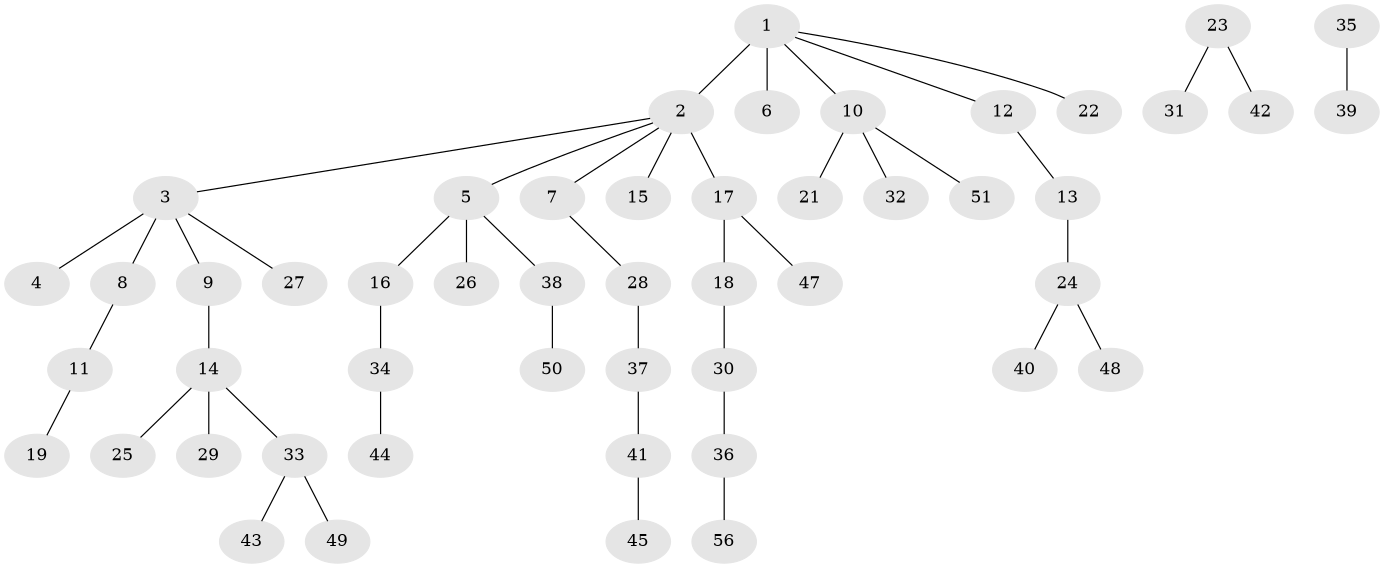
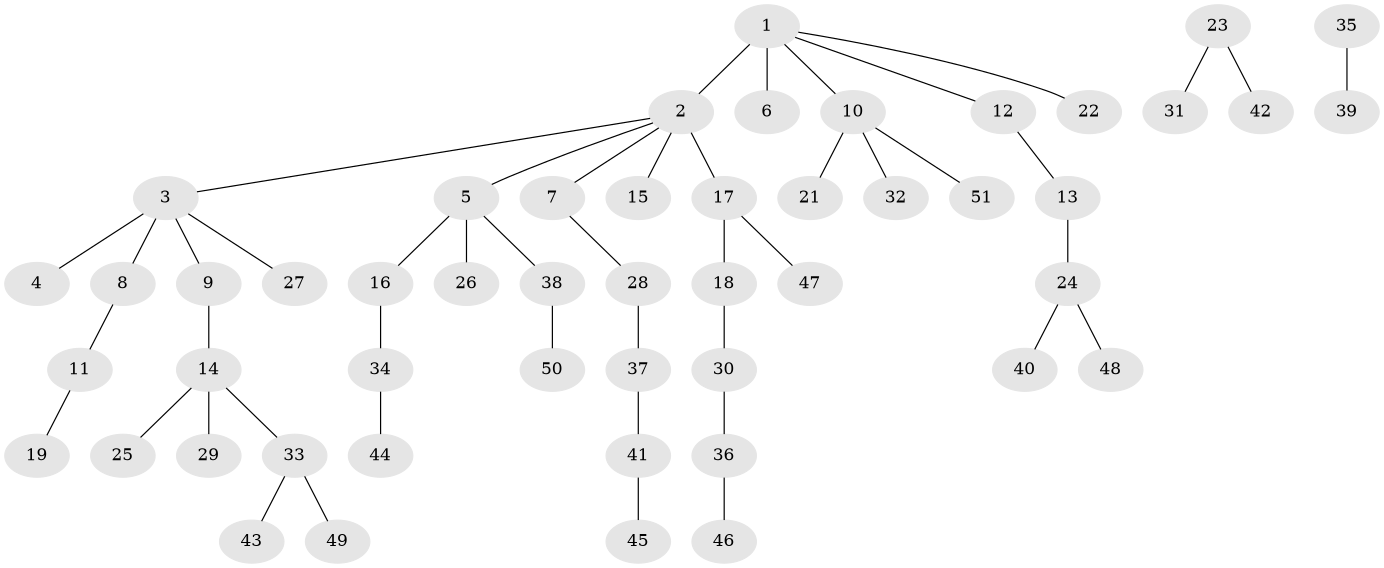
(724, 542) -> (724, 542)
